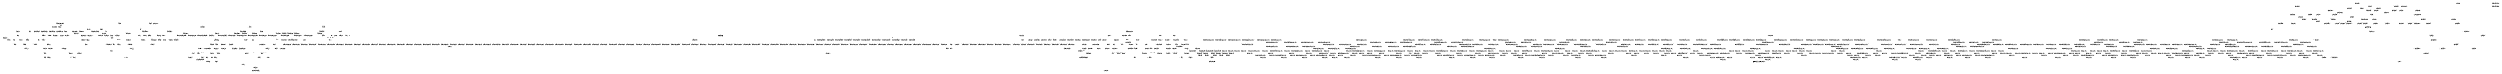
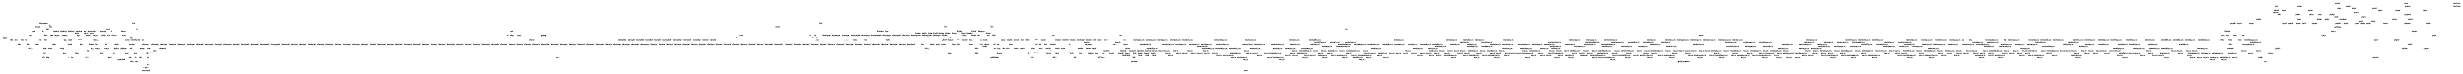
(2138, 42) -> none
(1521, 58) -> (1584, 55)
